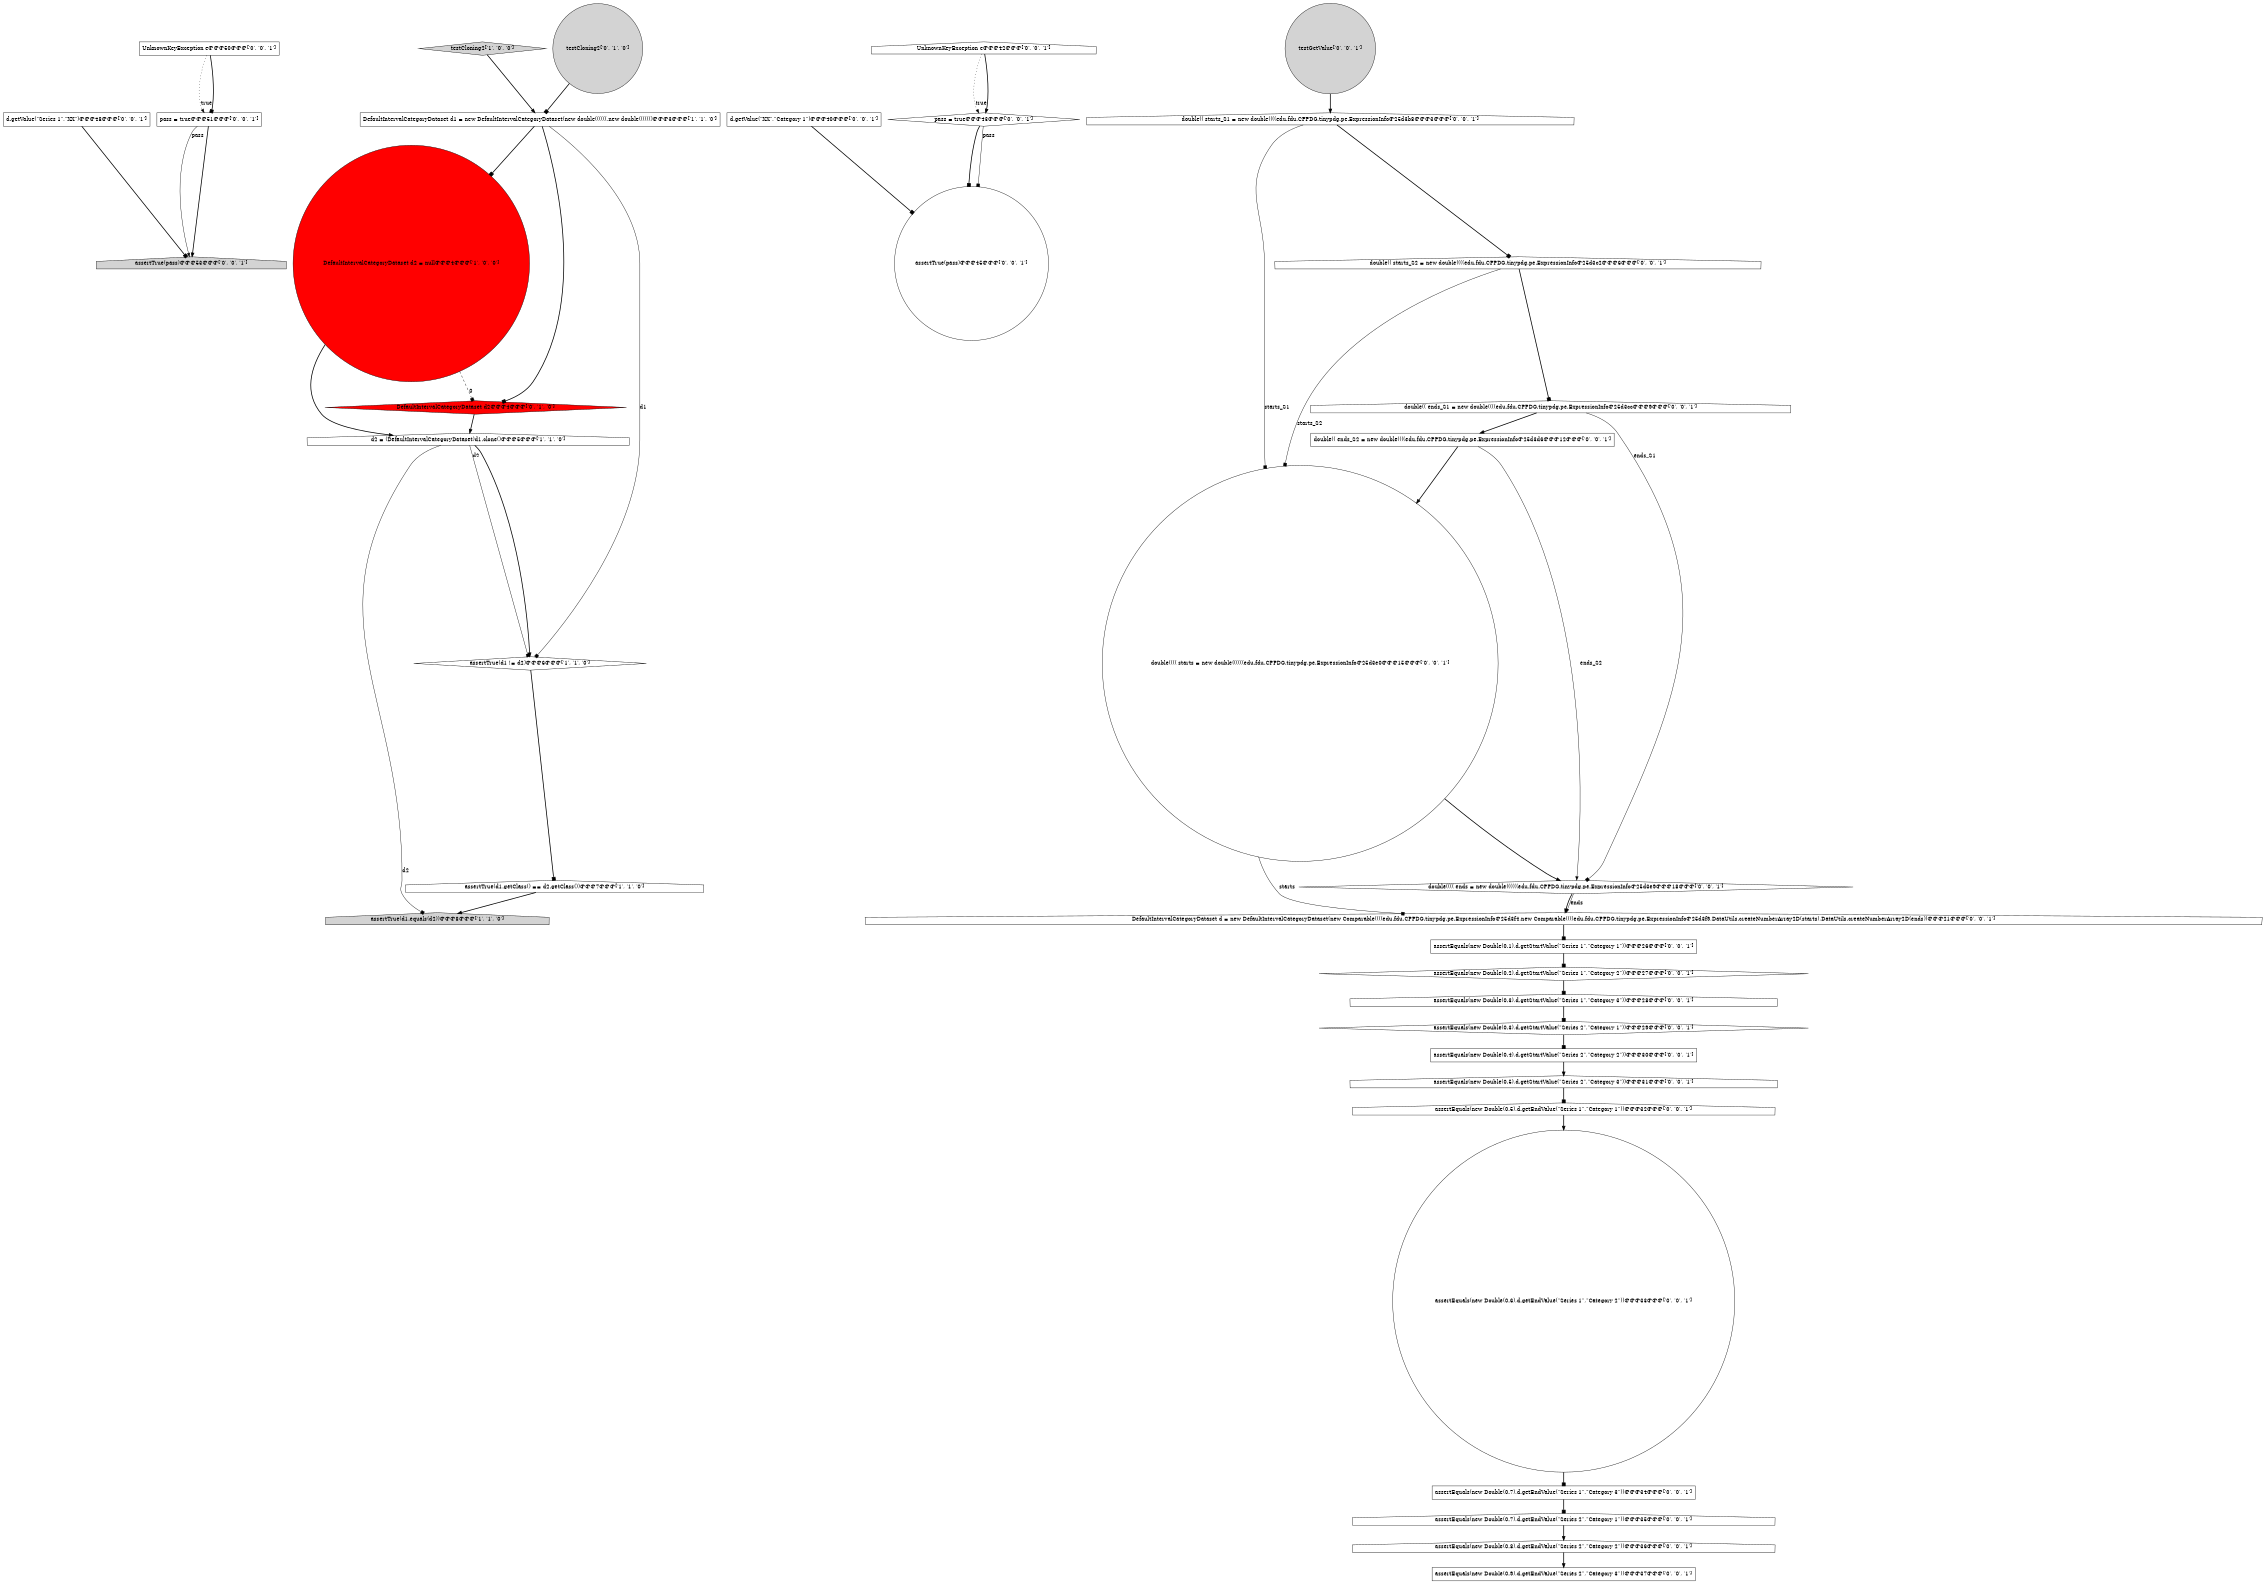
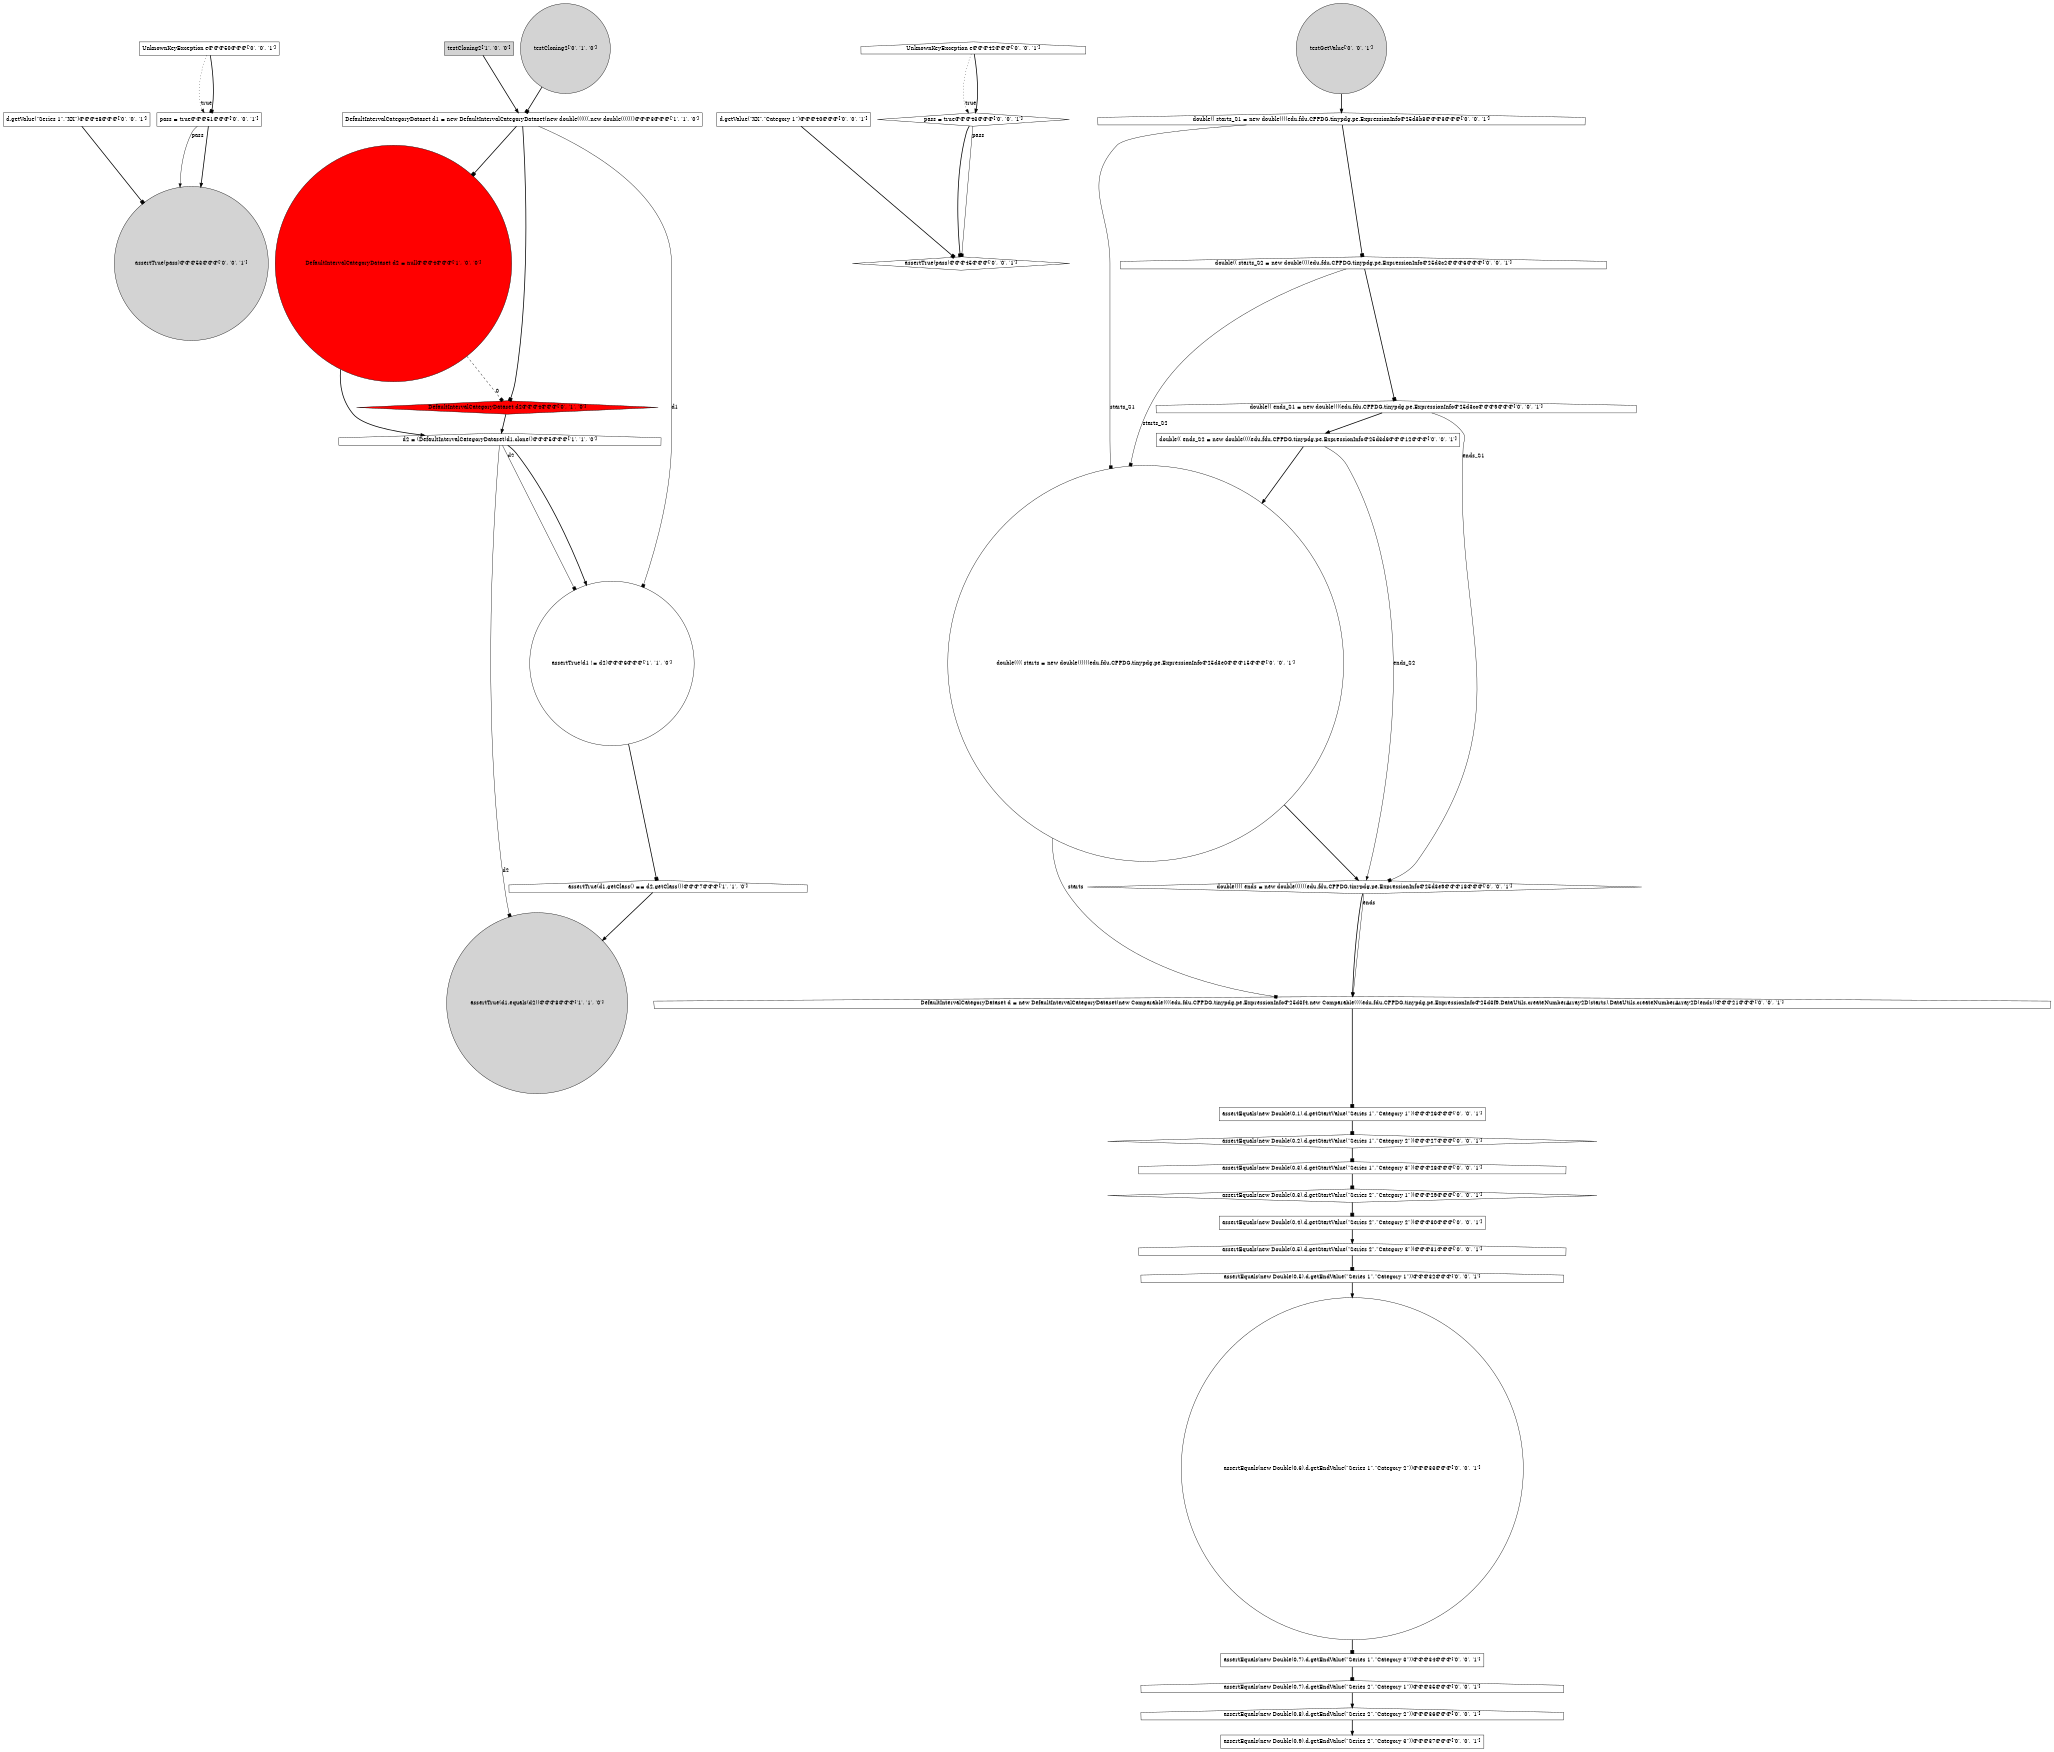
(482, 49) -> (479, 49)
(191, 263) -> (191, 263)
(972, 263) -> (961, 263)
(530, 663) -> (612, 663)
(437, 919) -> (537, 1003)
